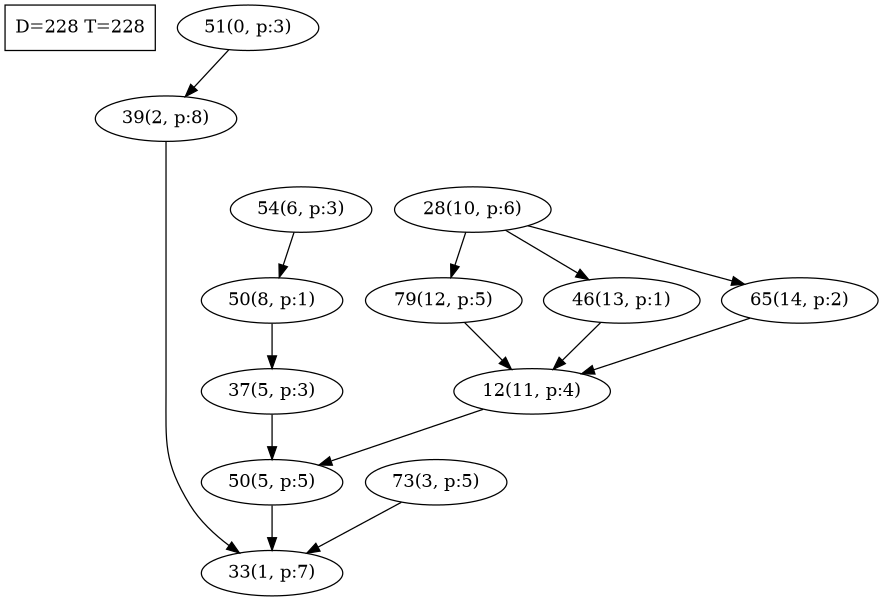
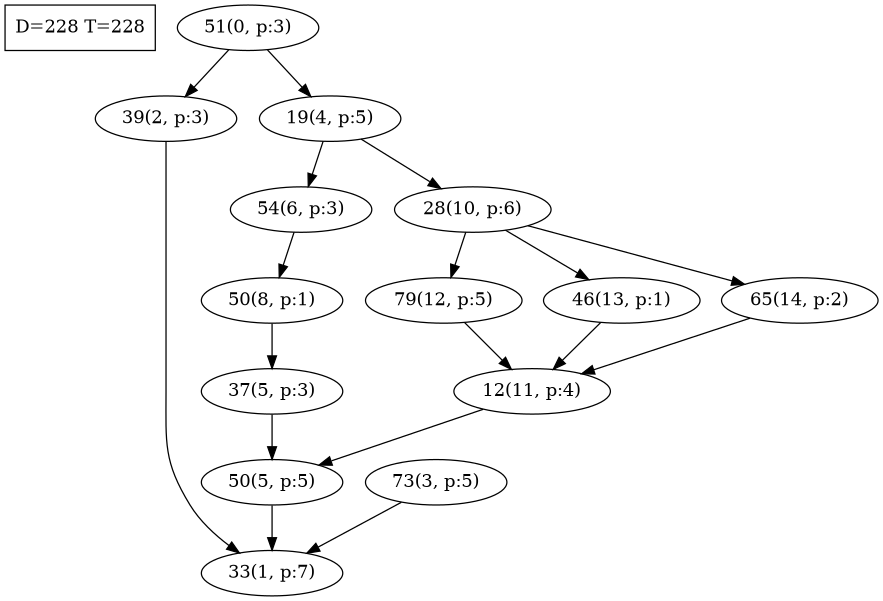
(166, 119) -> (166, 119)
none -> (330, 119)
